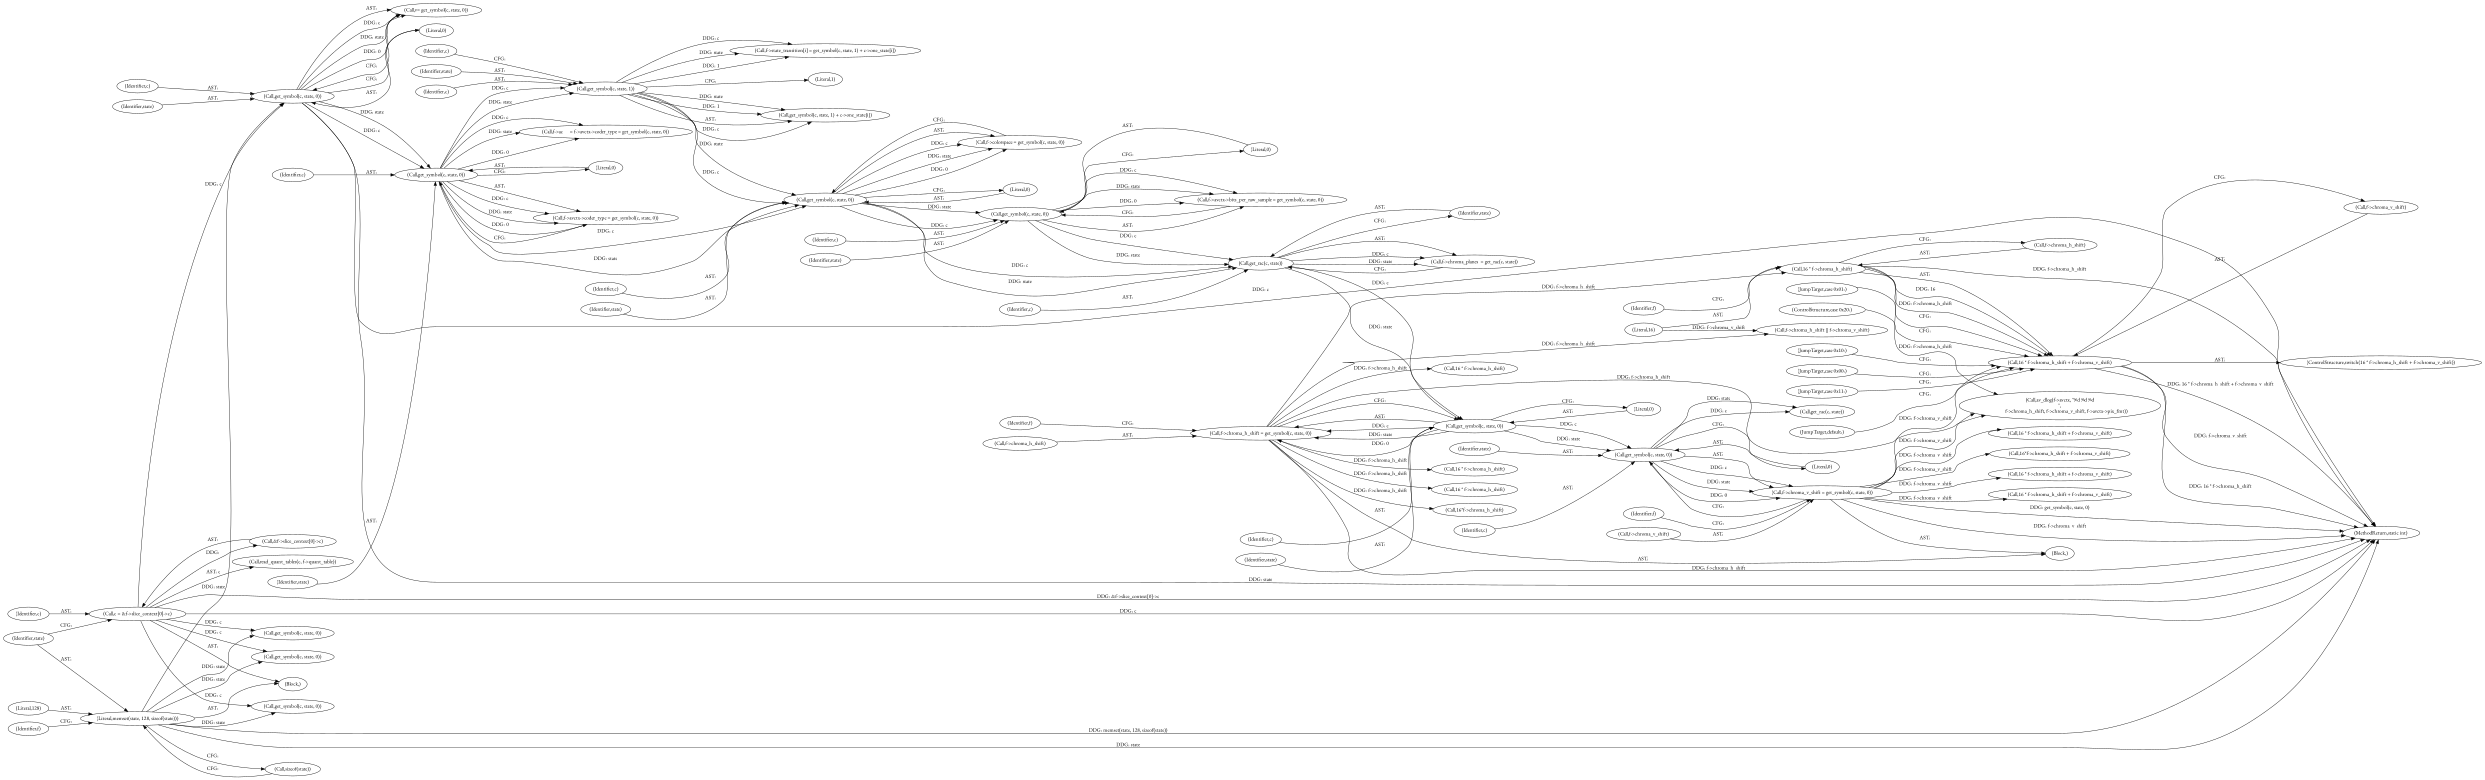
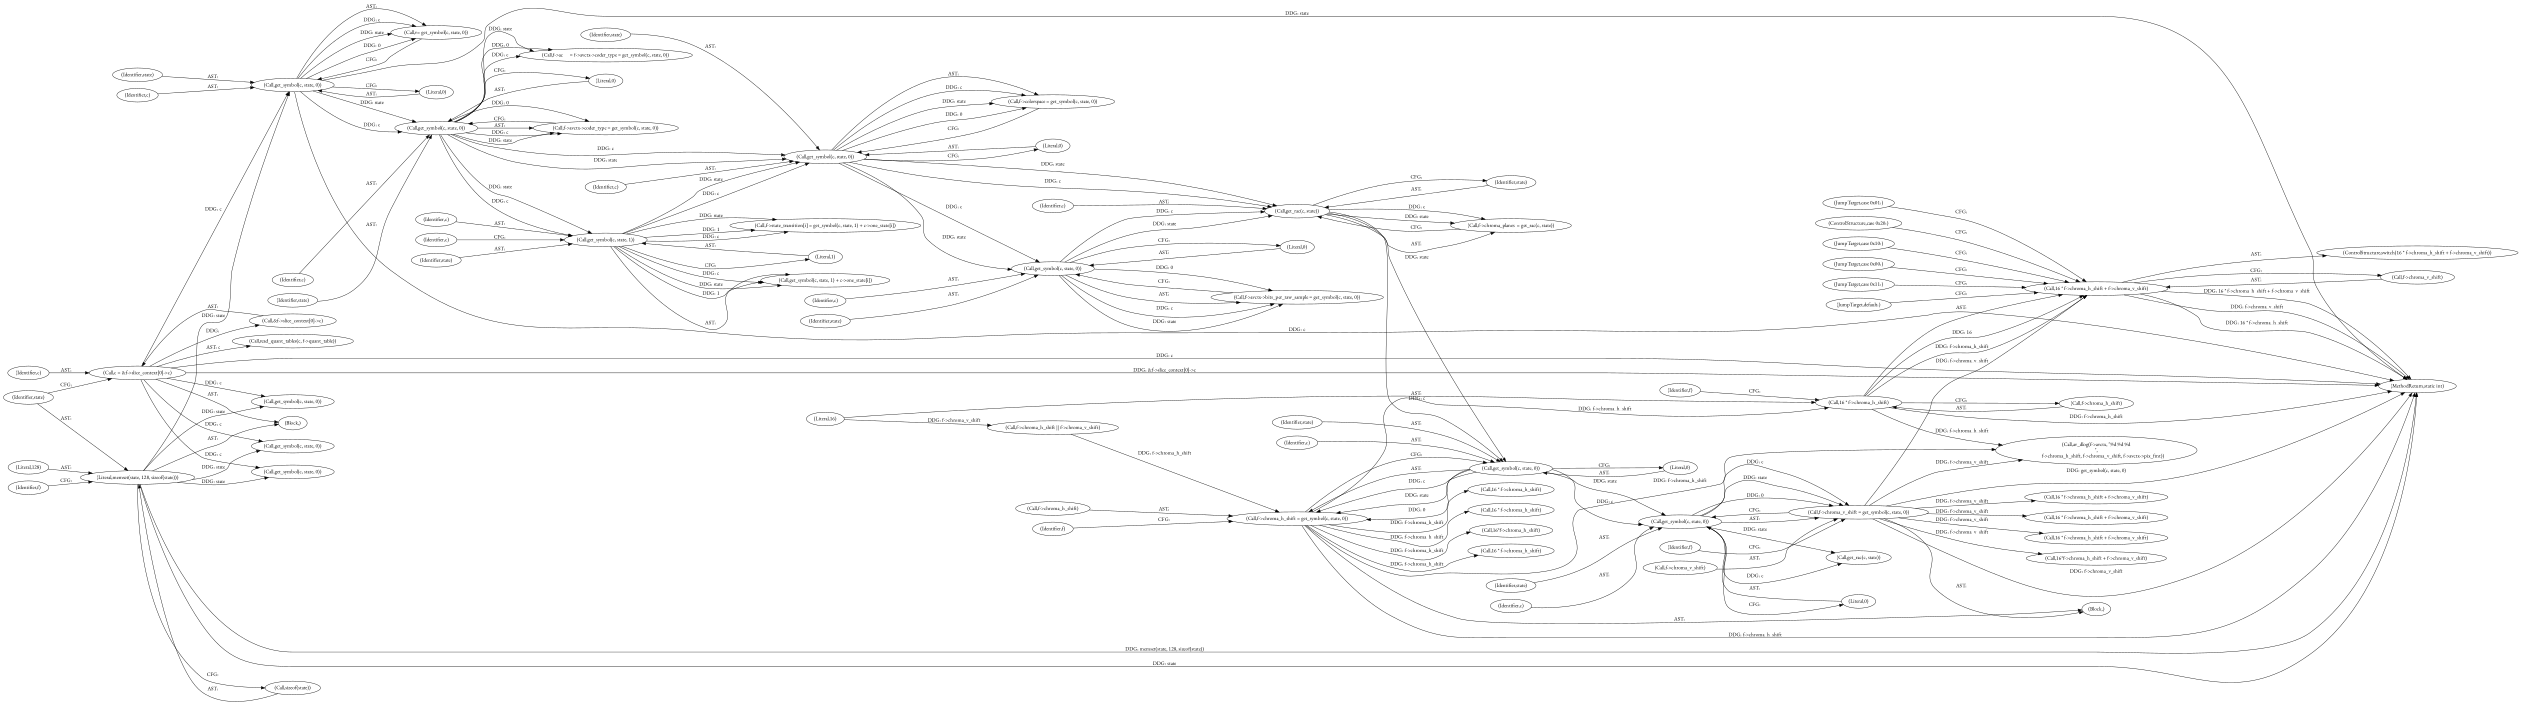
none -> (727, 250)
(1494, 353) -> (1173, 472)
(213, 769) -> (213, 689)
